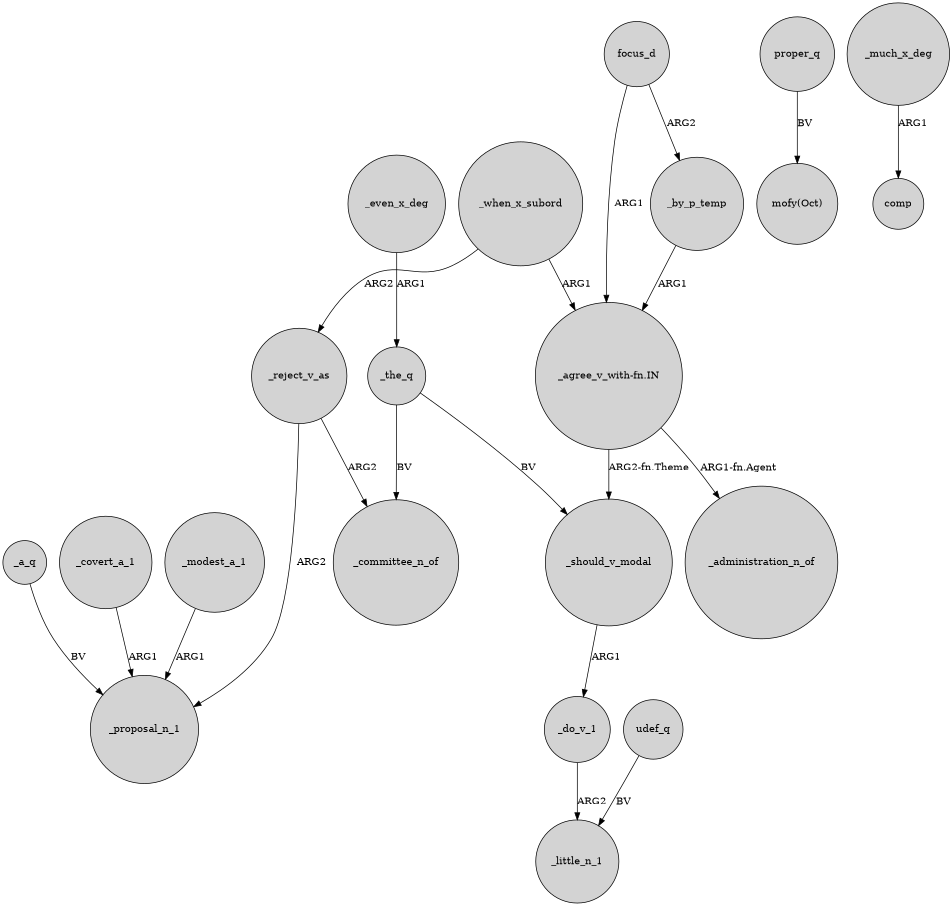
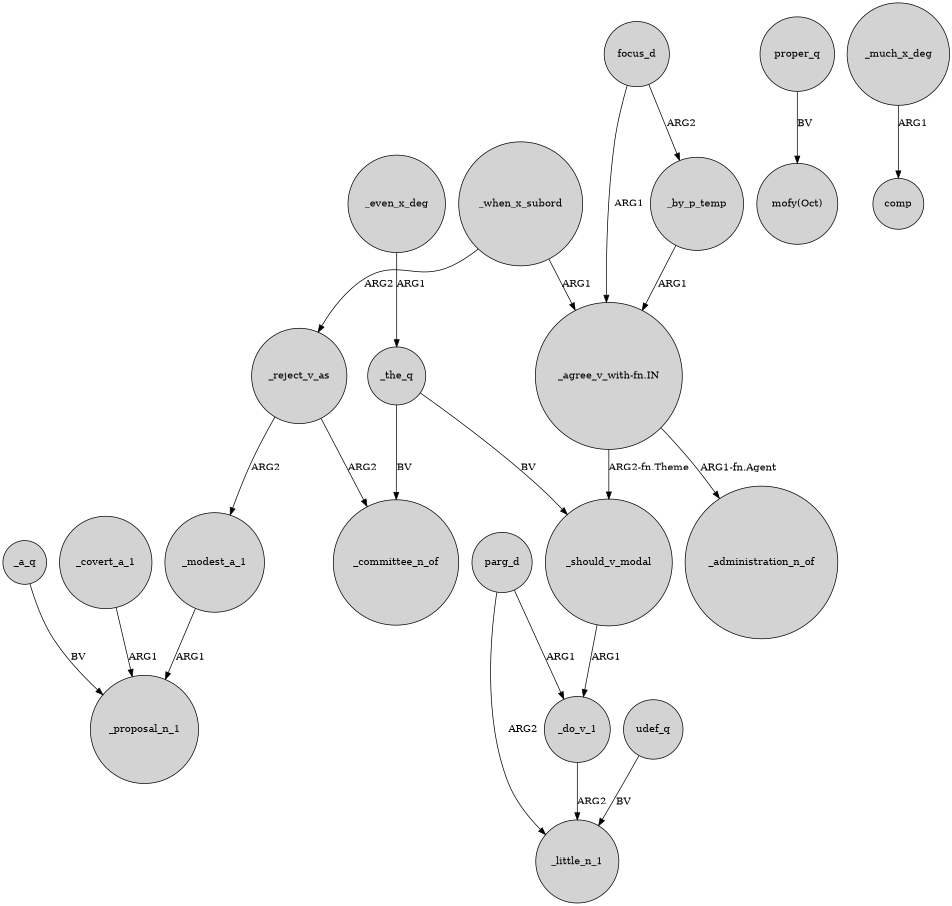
none -> (502, 562)
(287, 581) -> (252, 462)
